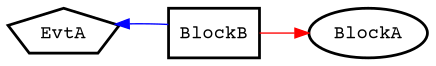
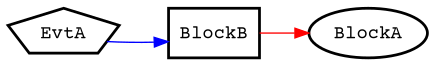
(149, 24) -> (130, 42)
